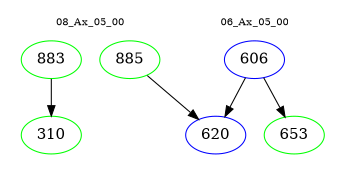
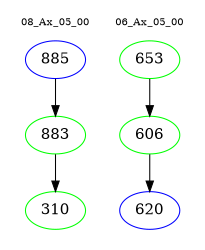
(130, 60) -> (56, 60)
(254, 60) -> (150, 135)
(161, 88) -> (56, 92)
(272, 93) -> (150, 92)
